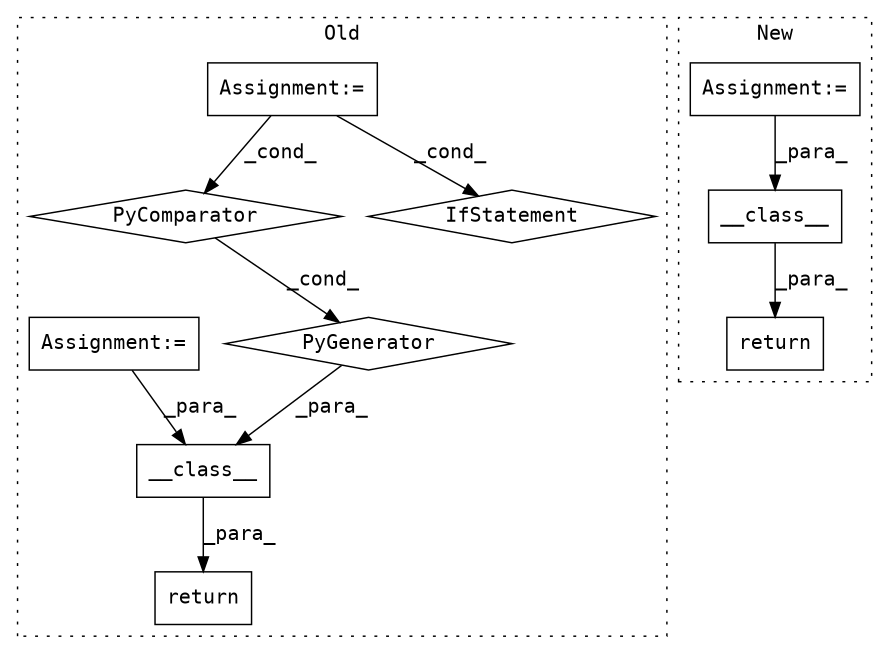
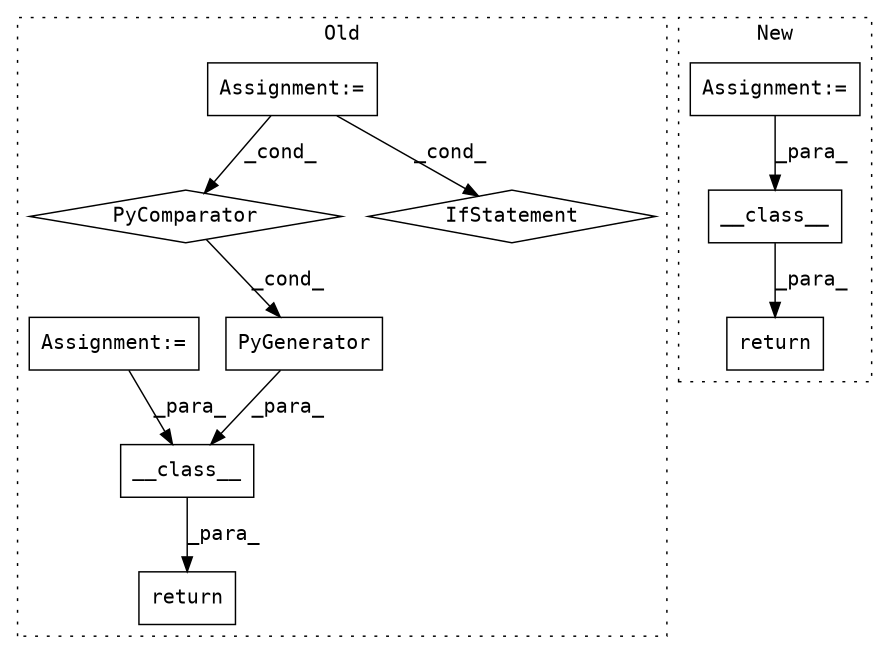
(369, 344) -> (304, 344)
